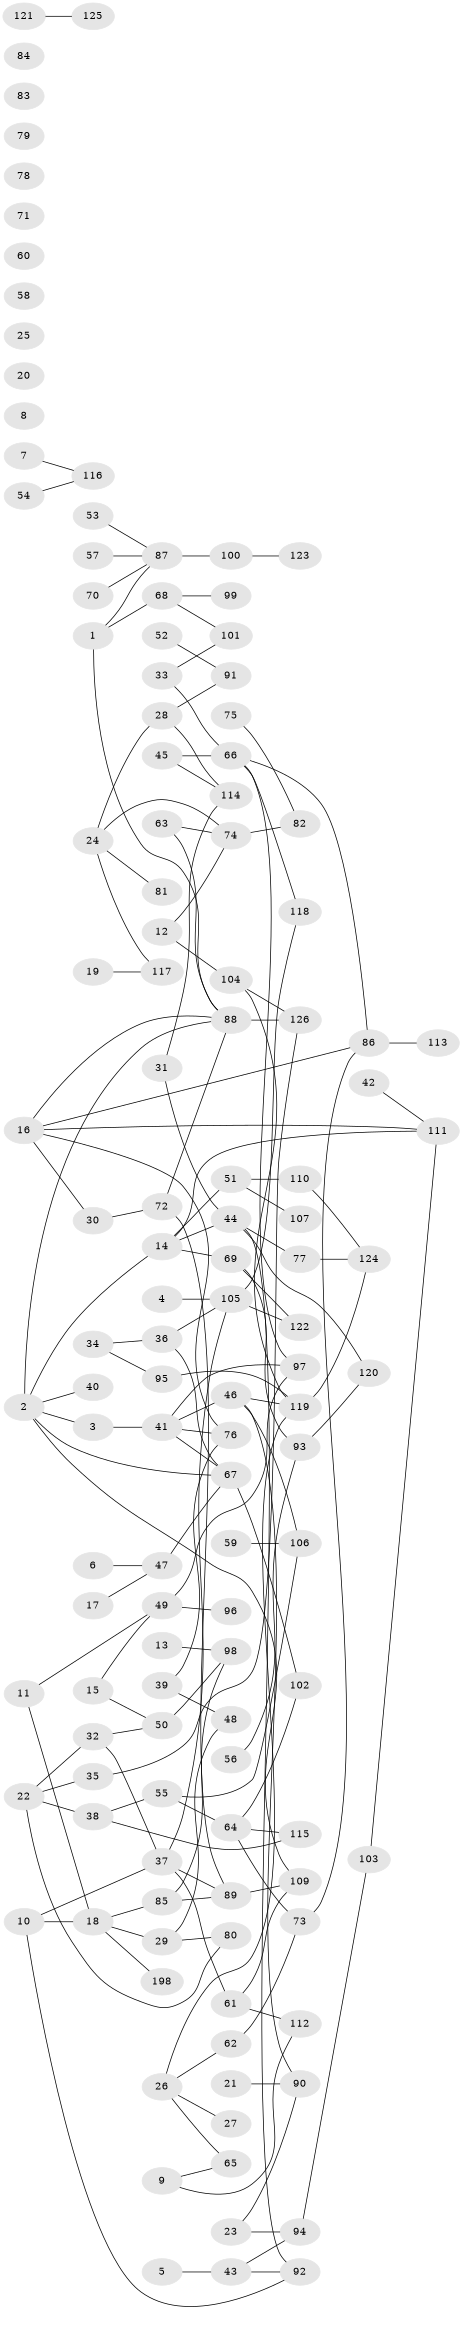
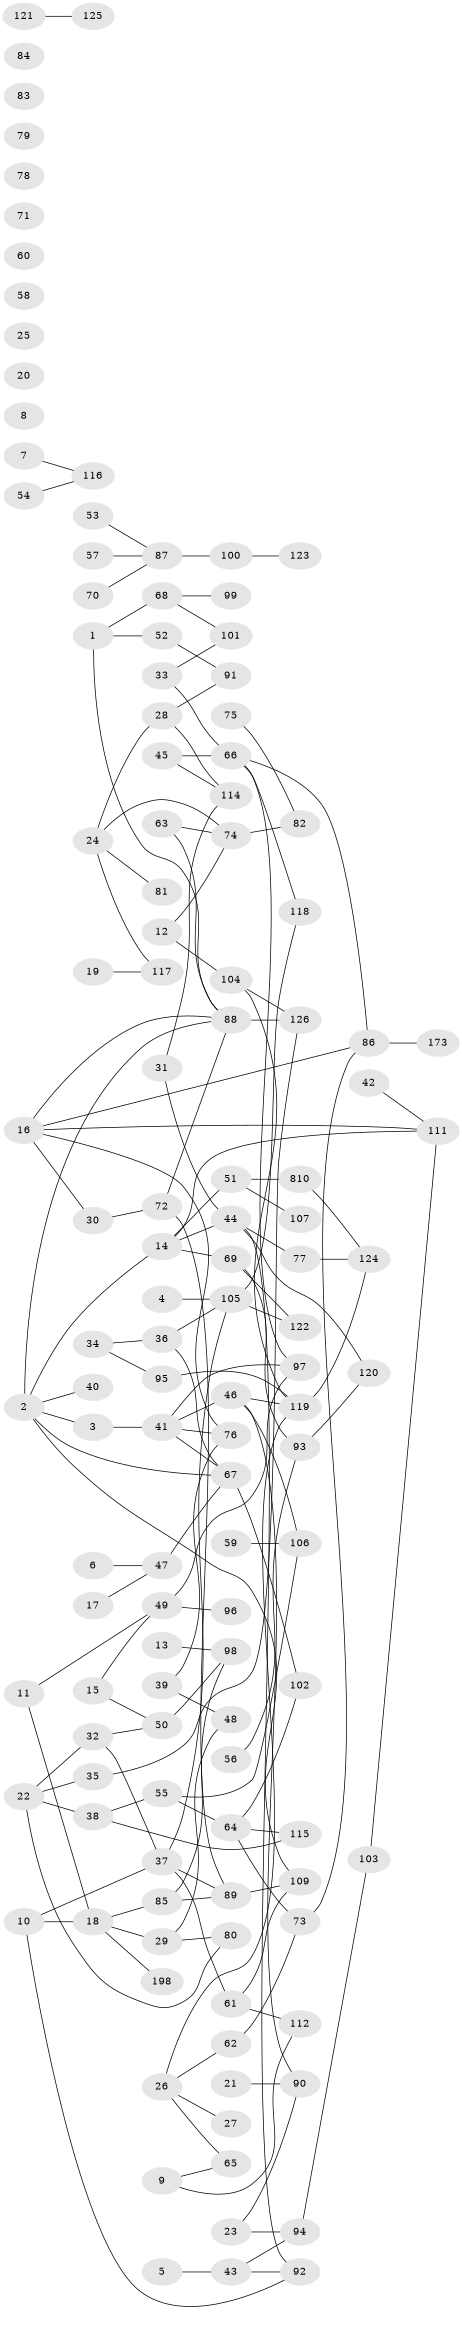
(128, 596) -> (128, 636)
(438, 1043) -> (438, 1043)
(300, 1179) -> (300, 1179)
